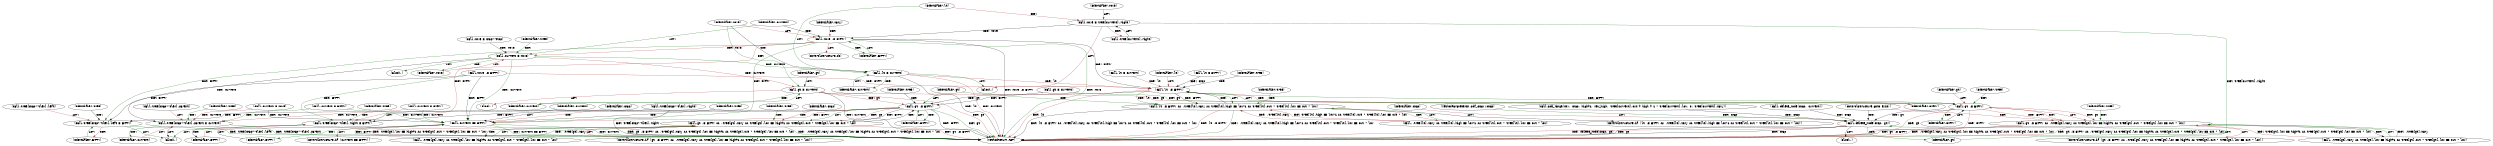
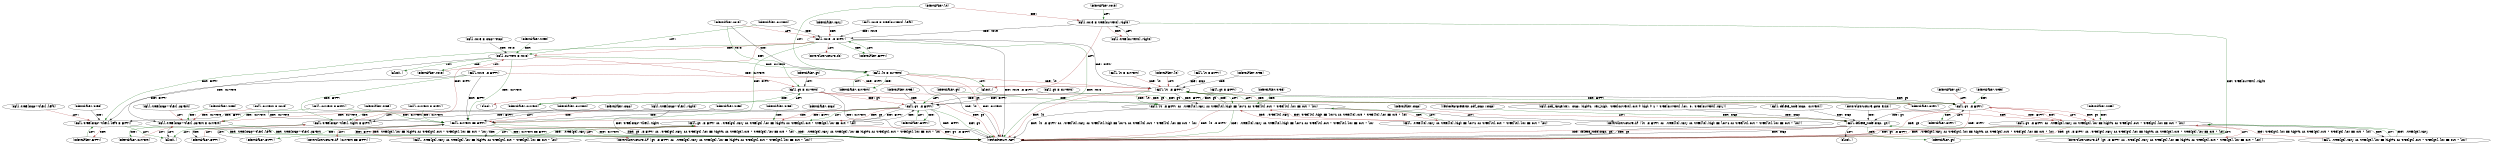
none -> (888, 23)
none -> (1223, 90)
